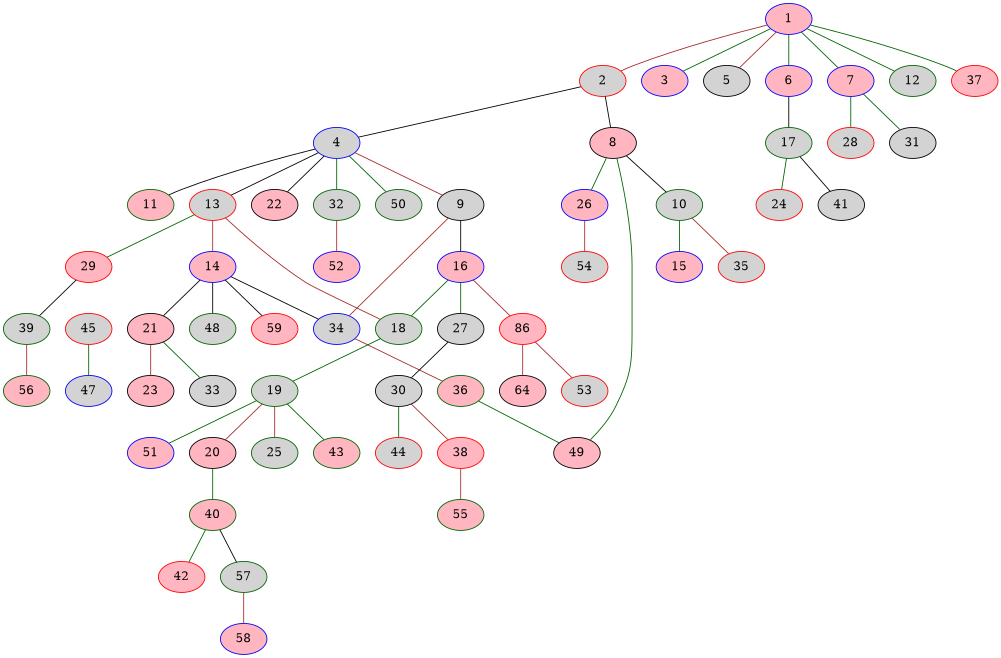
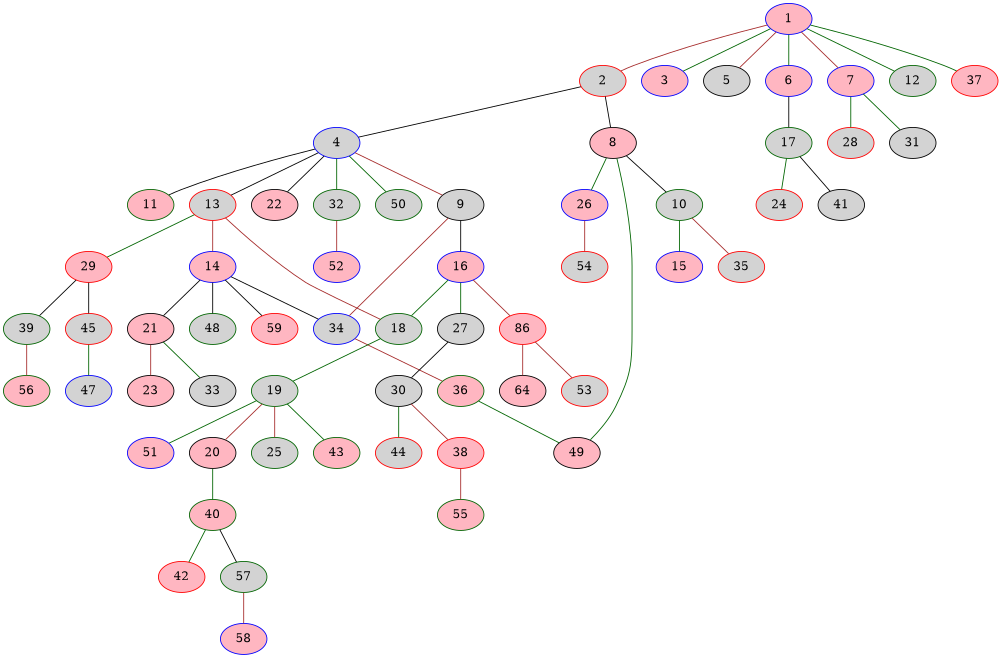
(820, 50) -> (820, 50)
none -> (89, 298)
